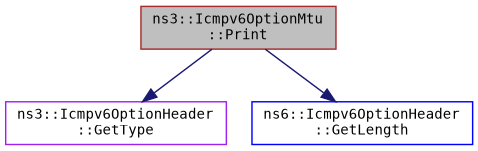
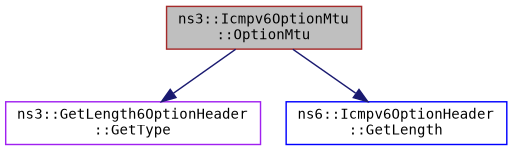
(238, 28) -> (264, 28)
(116, 123) -> (133, 123)
